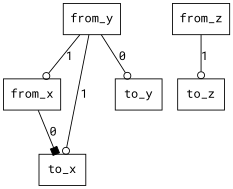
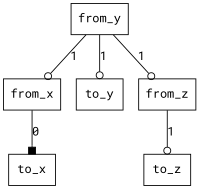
(123, 57) -> (104, 57)
(78, 91) -> (131, 54)
